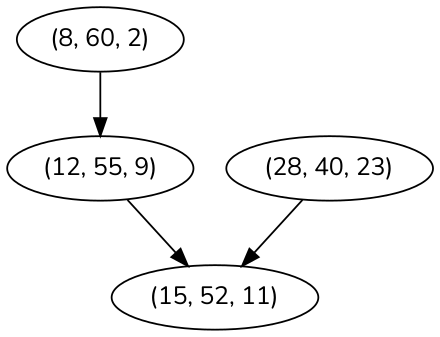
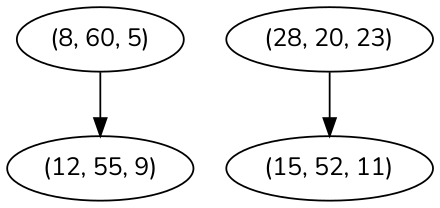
(100, 39) -> (100, 39)
(330, 168) -> (330, 39)
(152, 226) -> none
